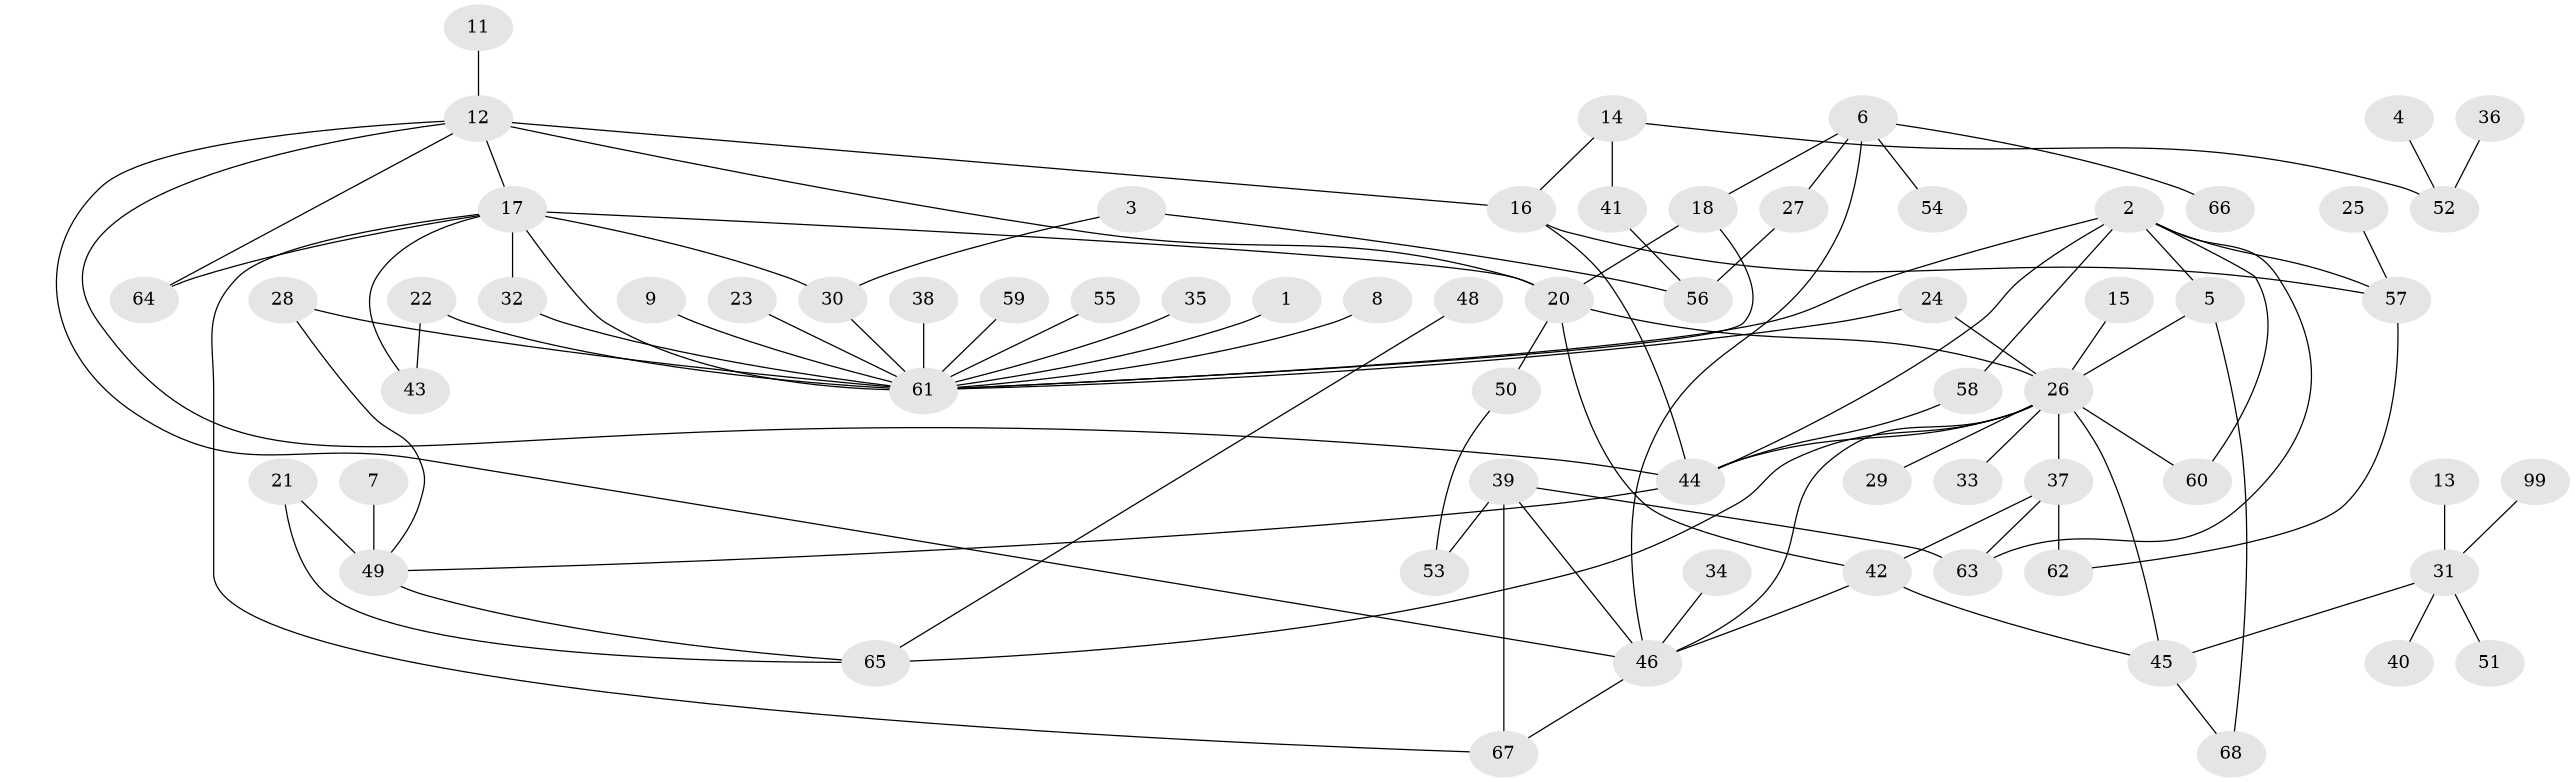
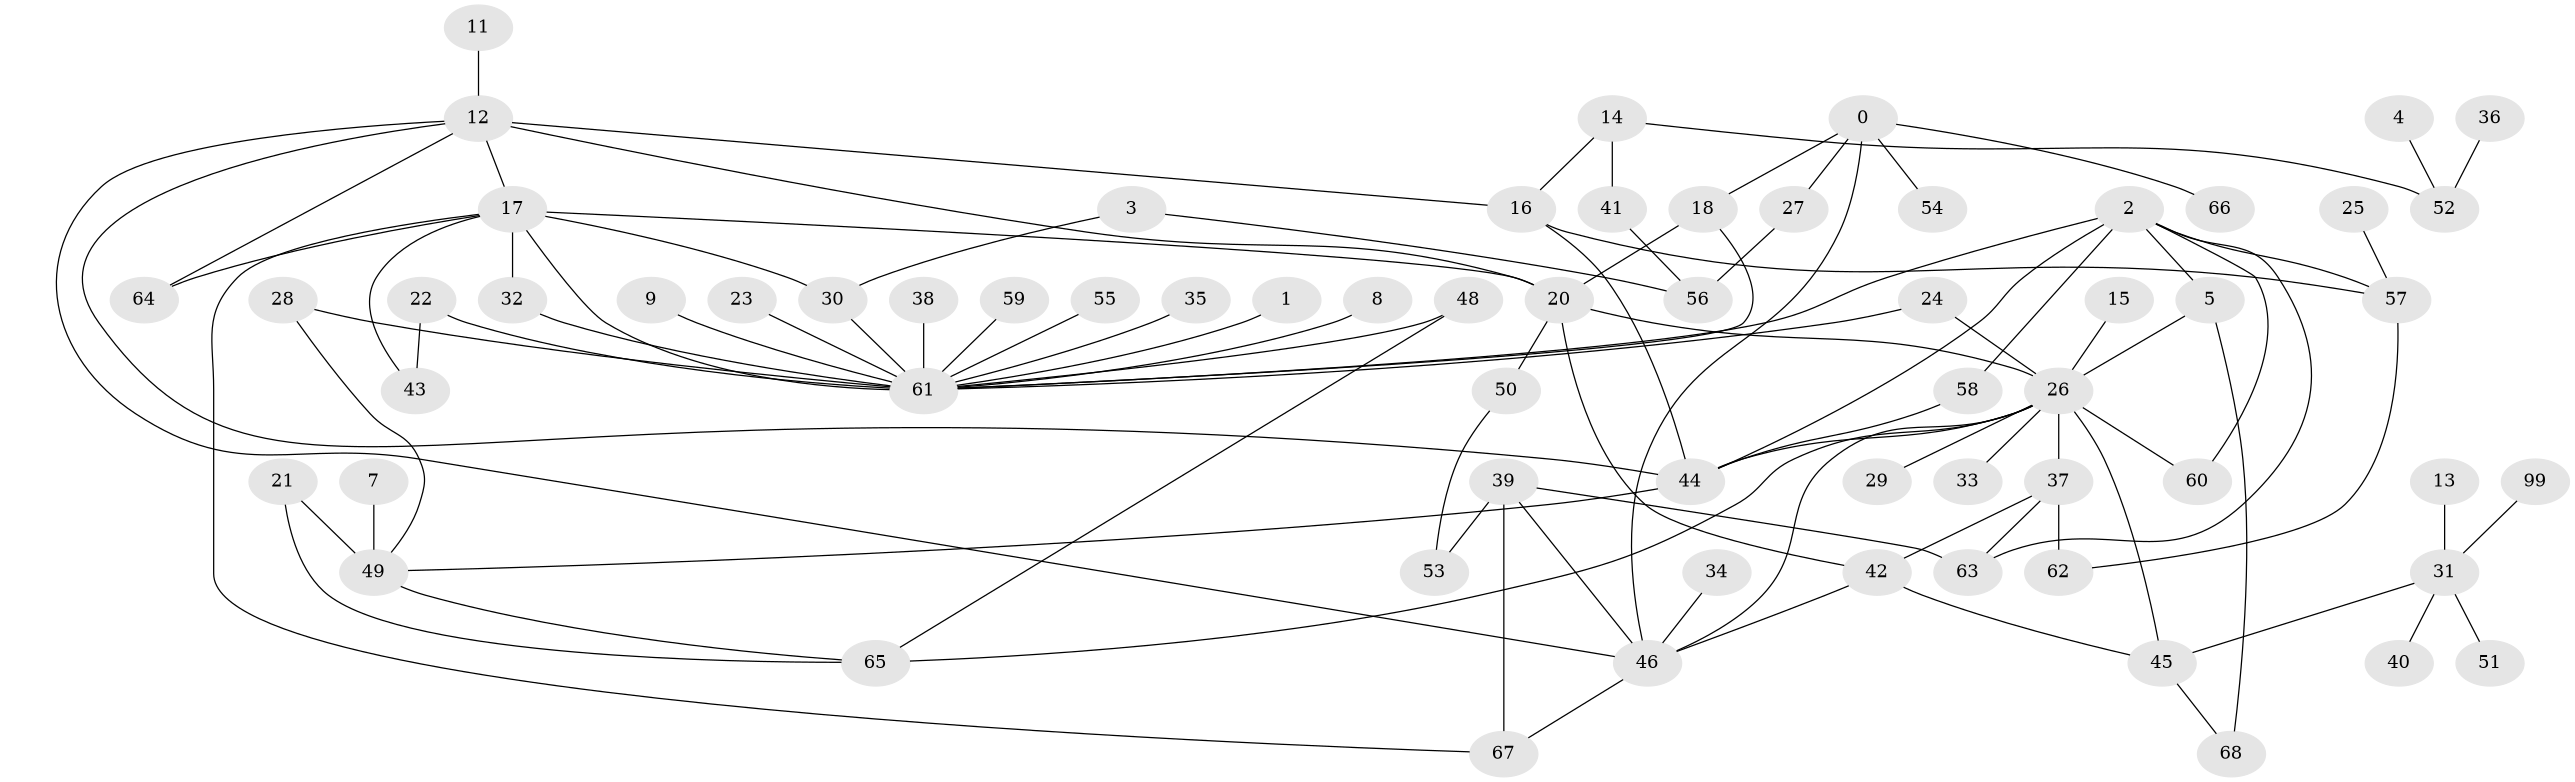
(1863, 119) -> (1863, 119)
none -> (1238, 355)
